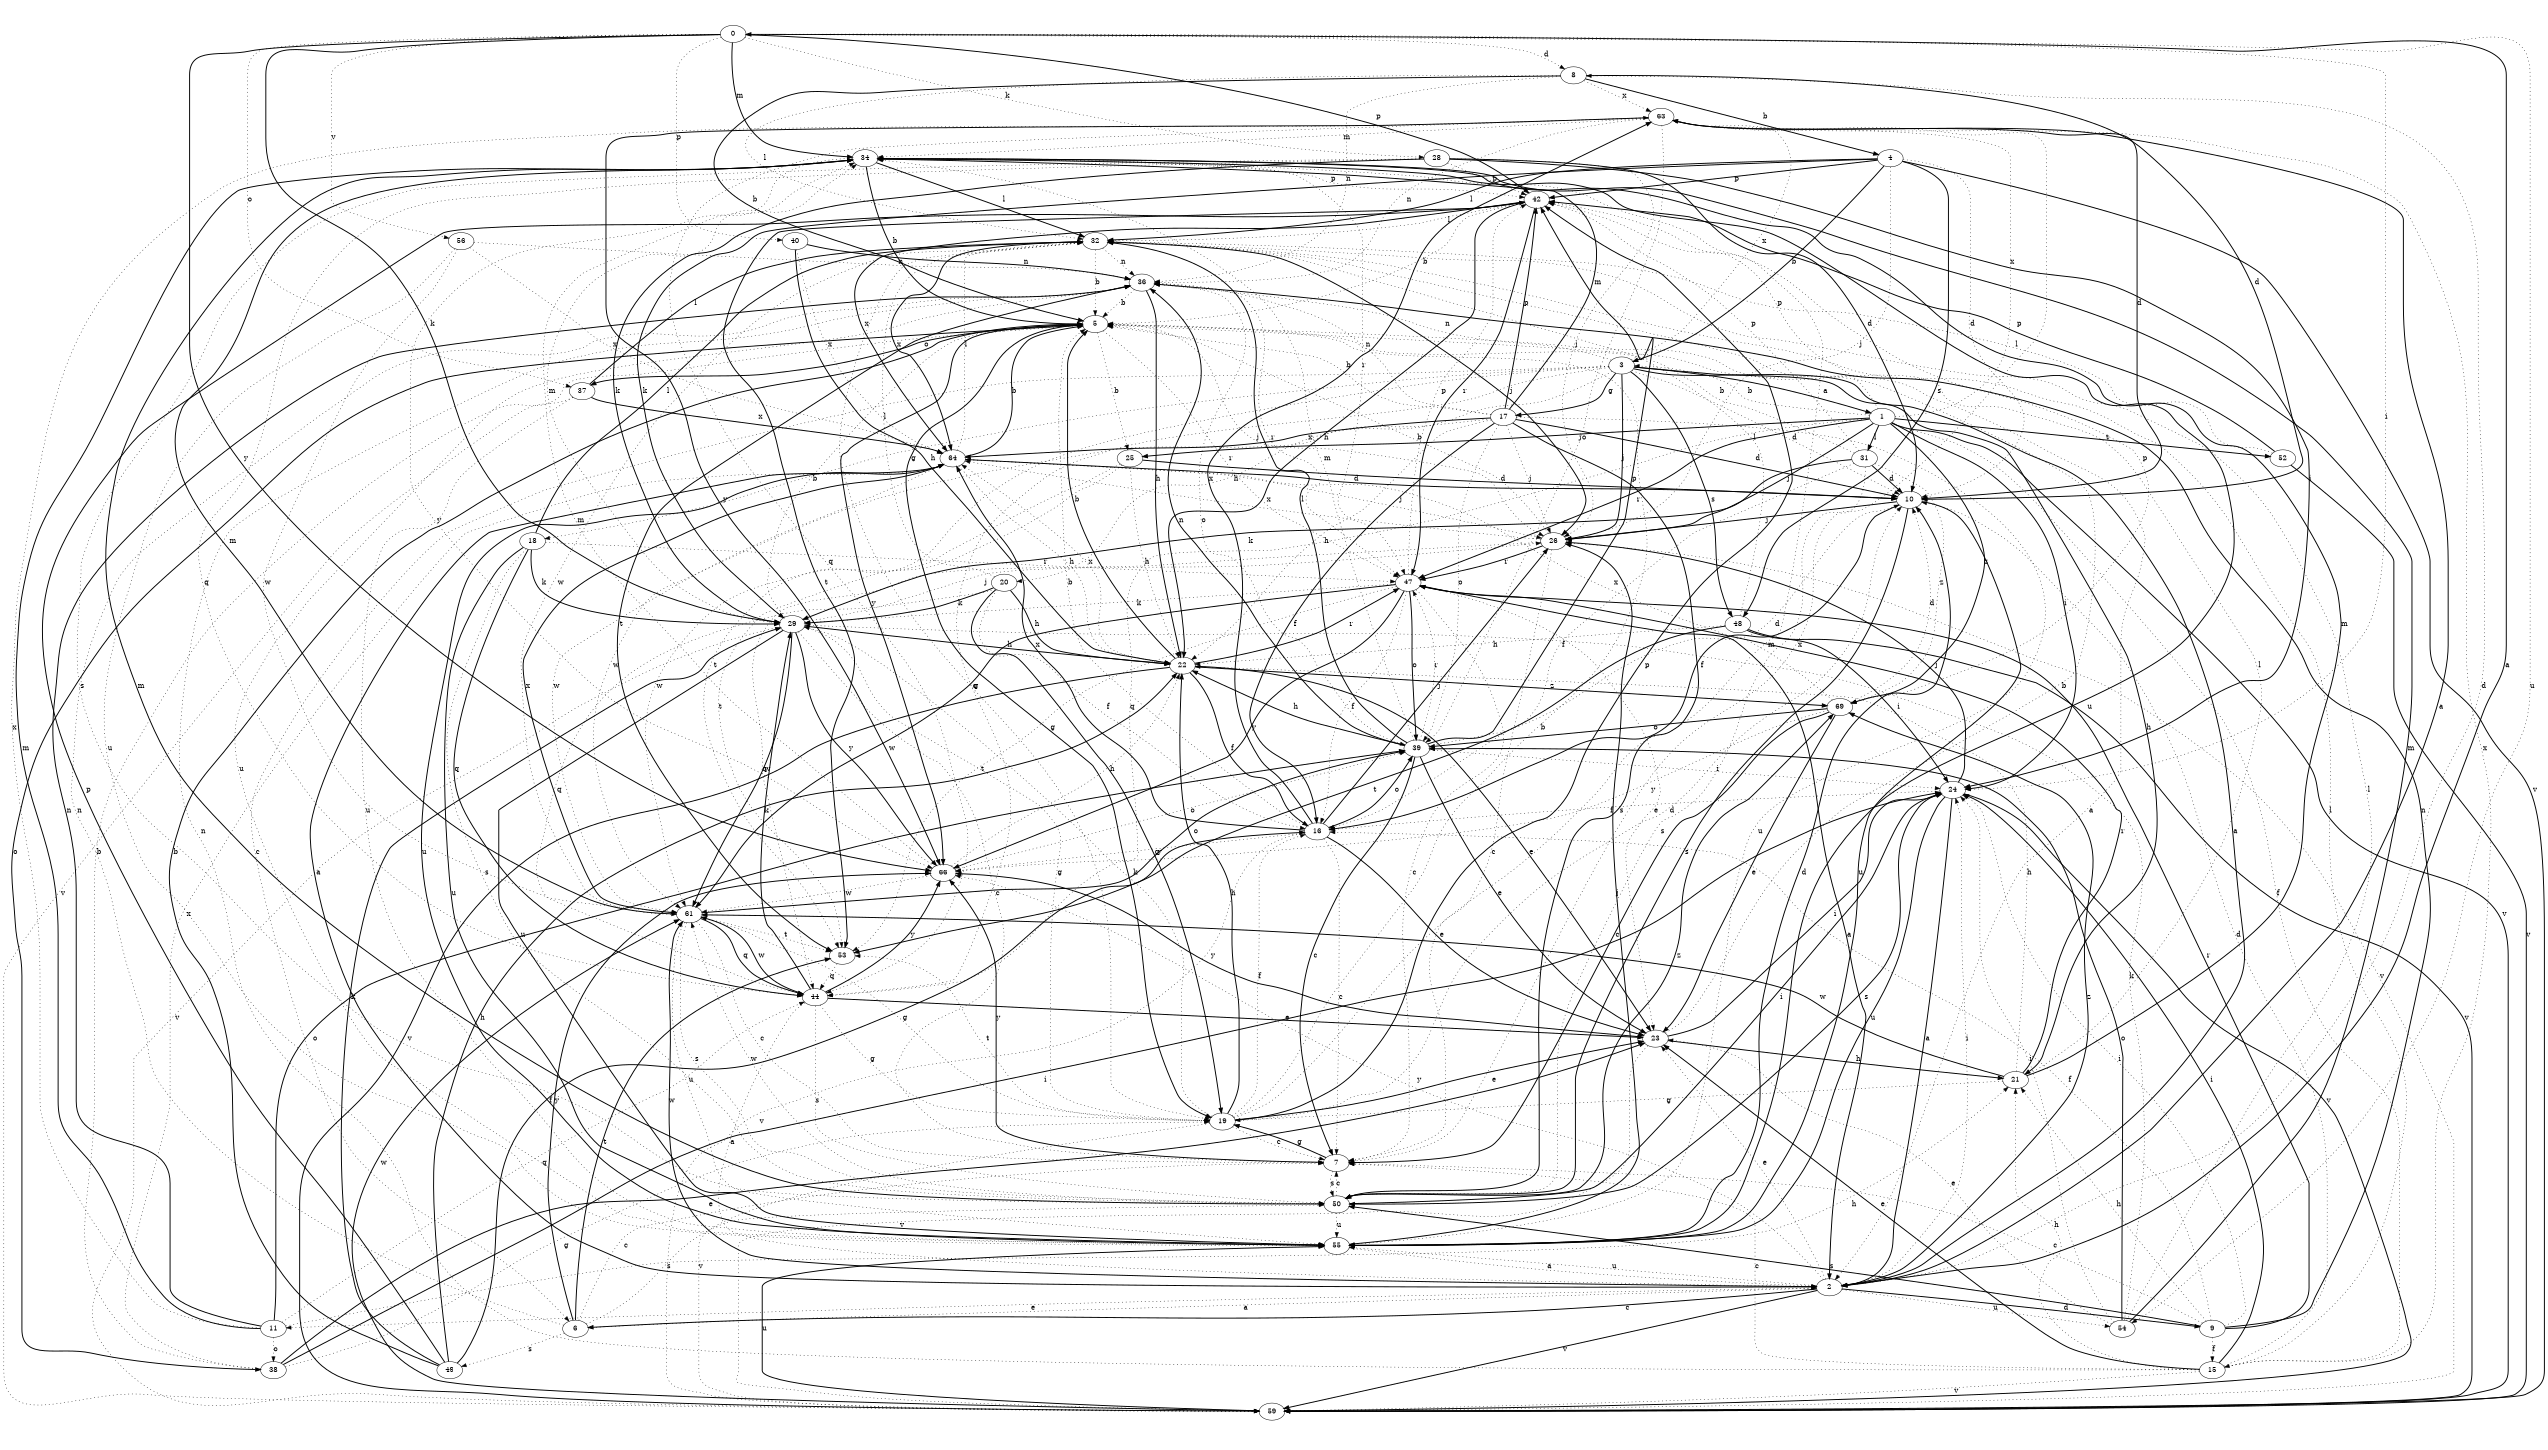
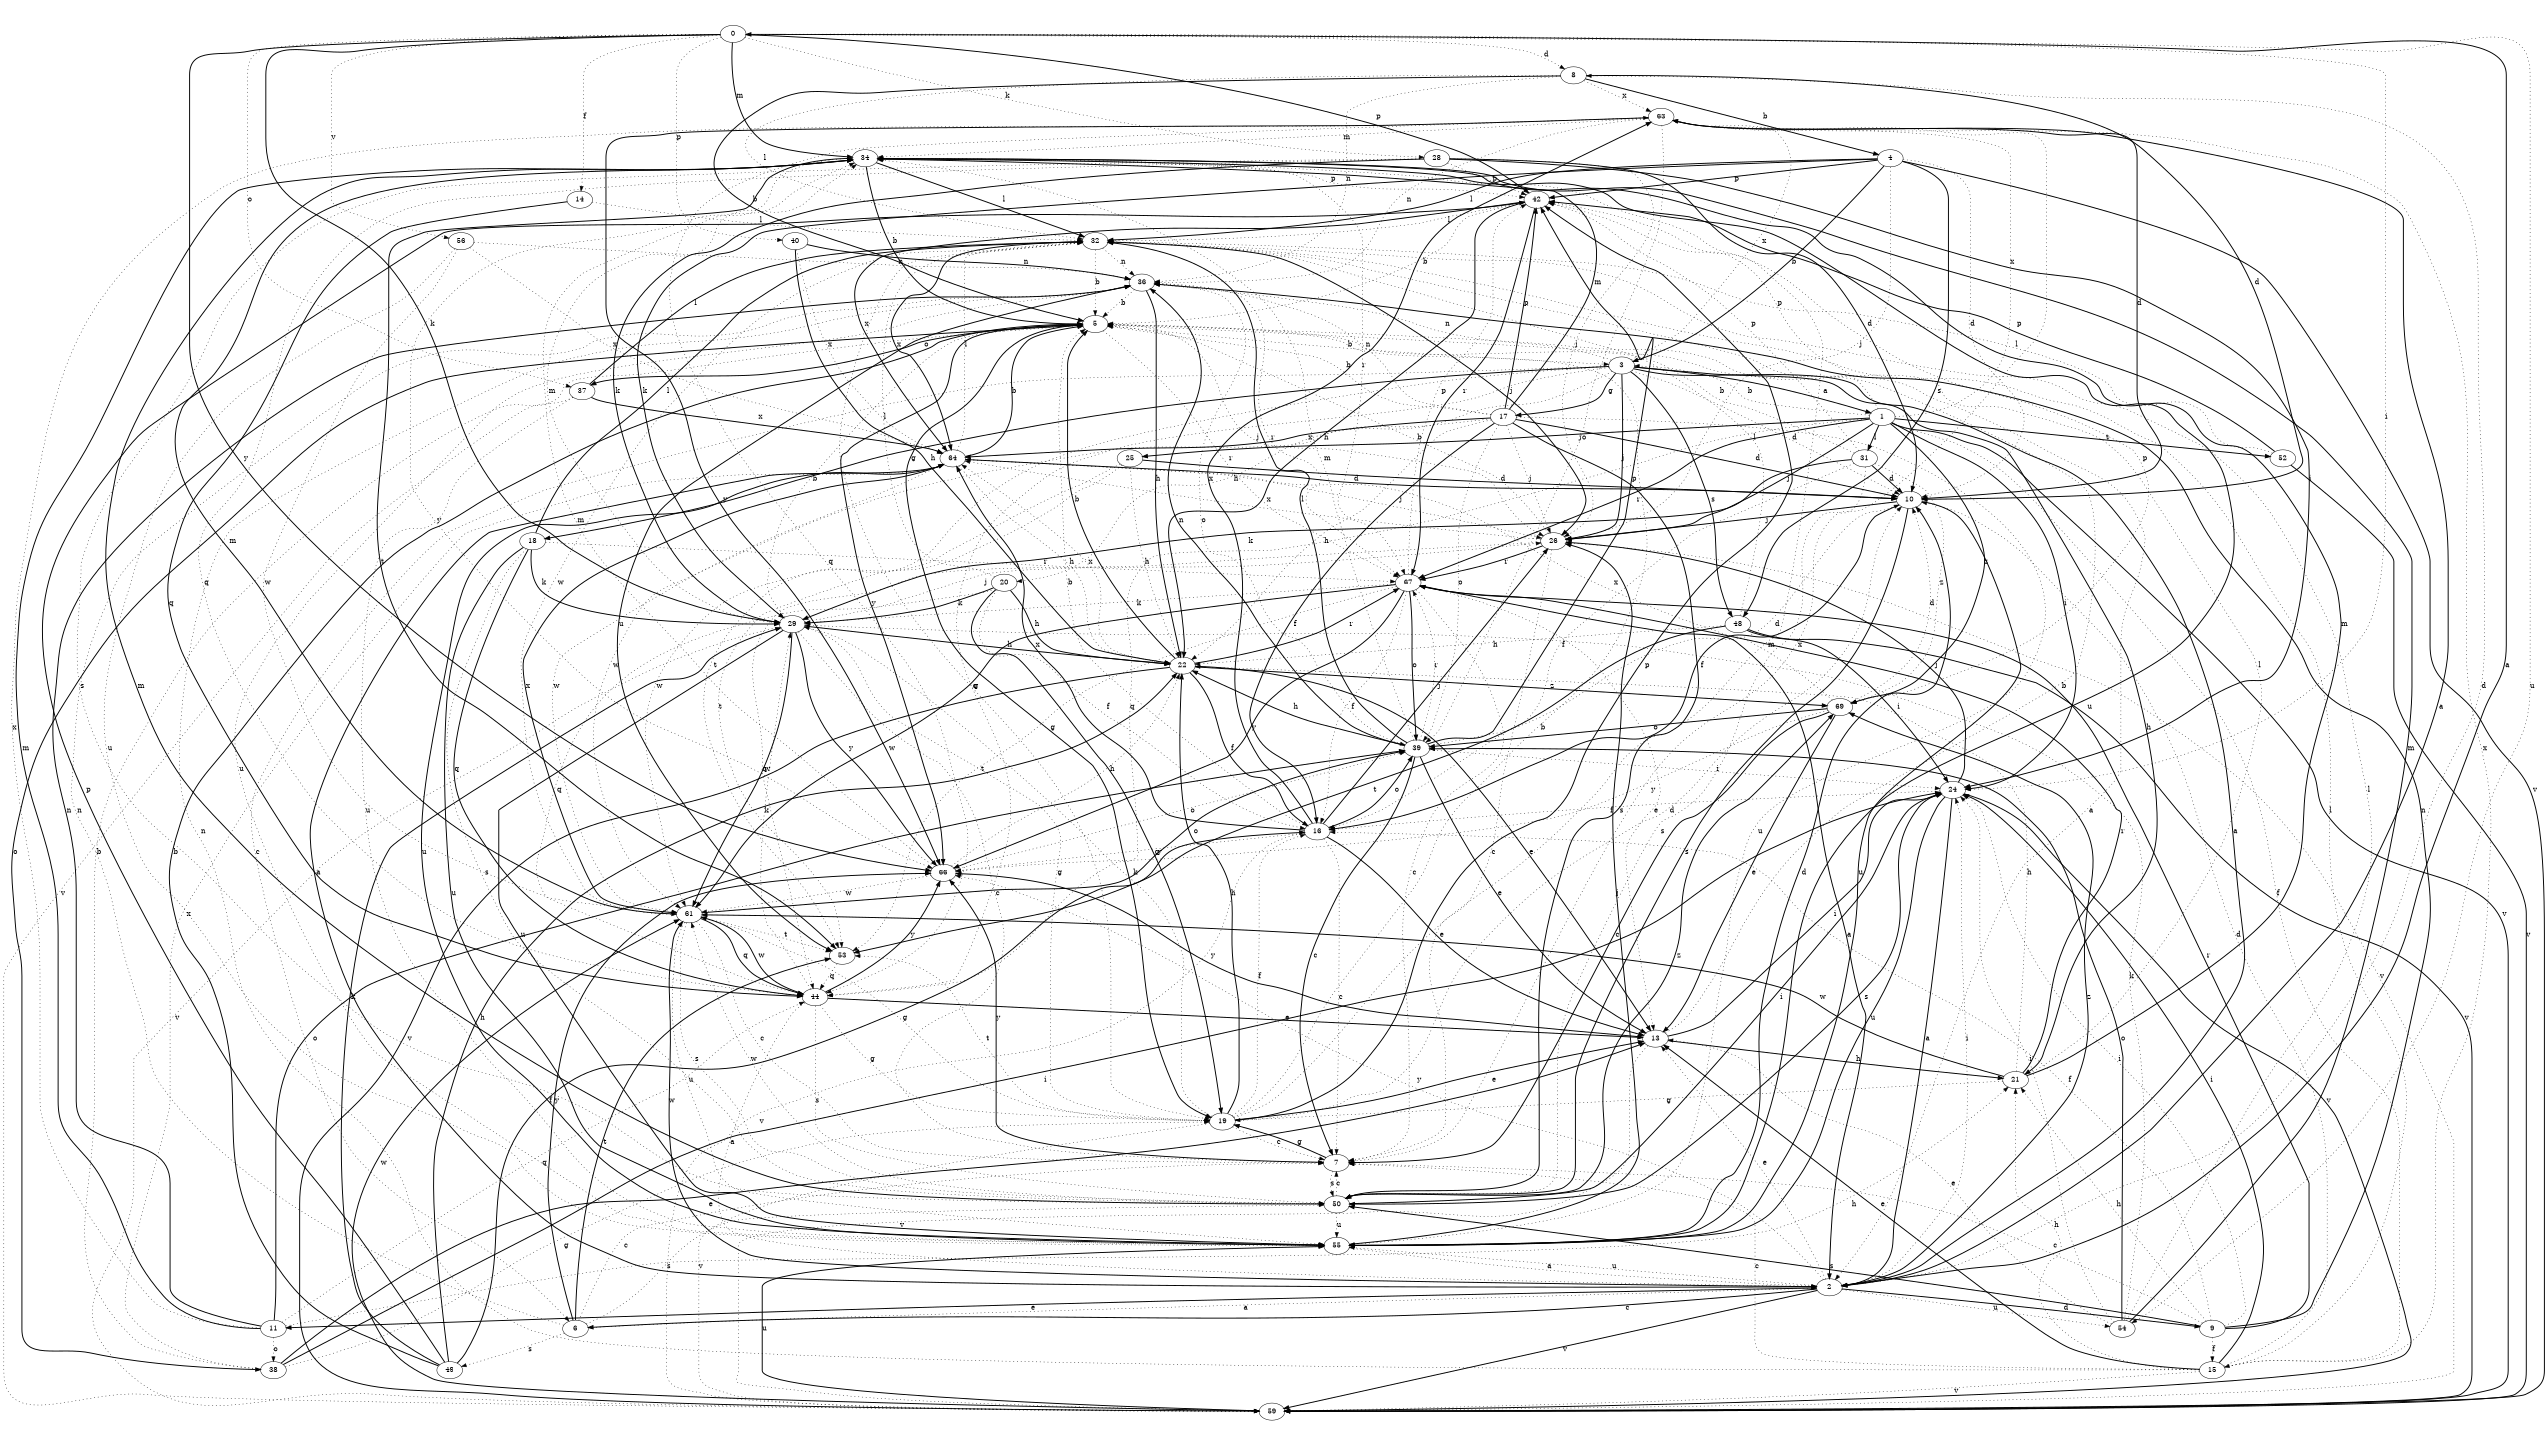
none -> (580, 200)
(750, 266) -> (381, 468)
(1112, 389) -> (1343, 348)
(1074, 419) -> (1074, 419)
(1408, 583) -> (1408, 583)
(621, 624) -> (621, 624)
(763, 829) -> (763, 829)
(1655, 1039) -> (1655, 1039)
(1054, 1304) -> (1054, 1304)
